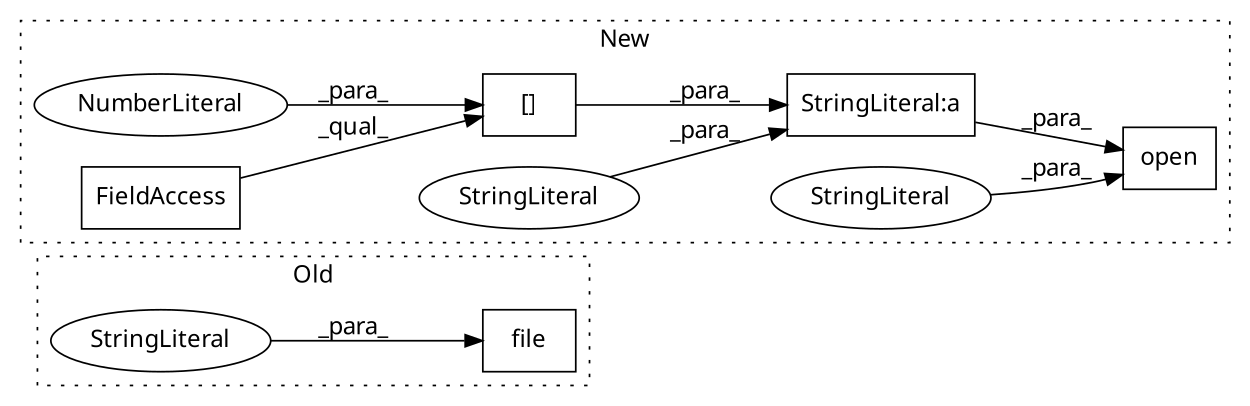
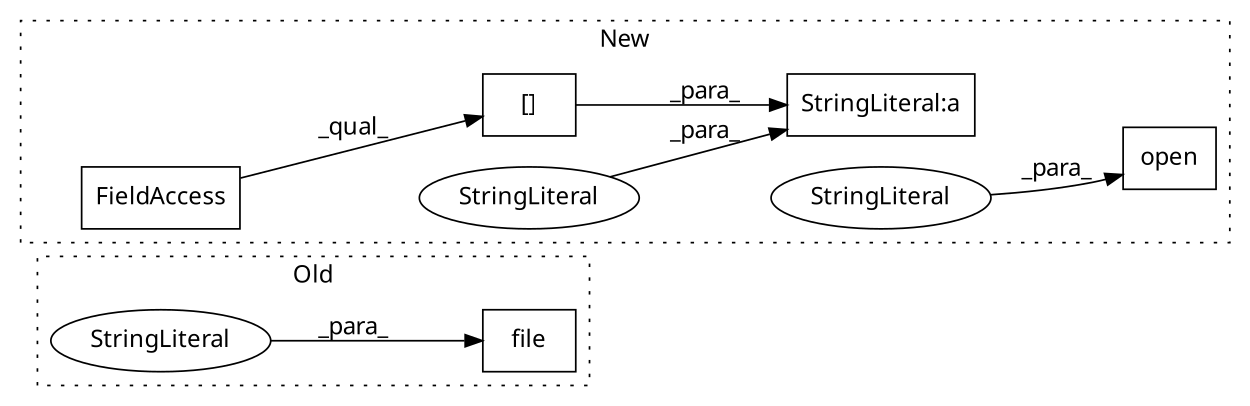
(161, 105) -> none
(1040, 134) -> none
